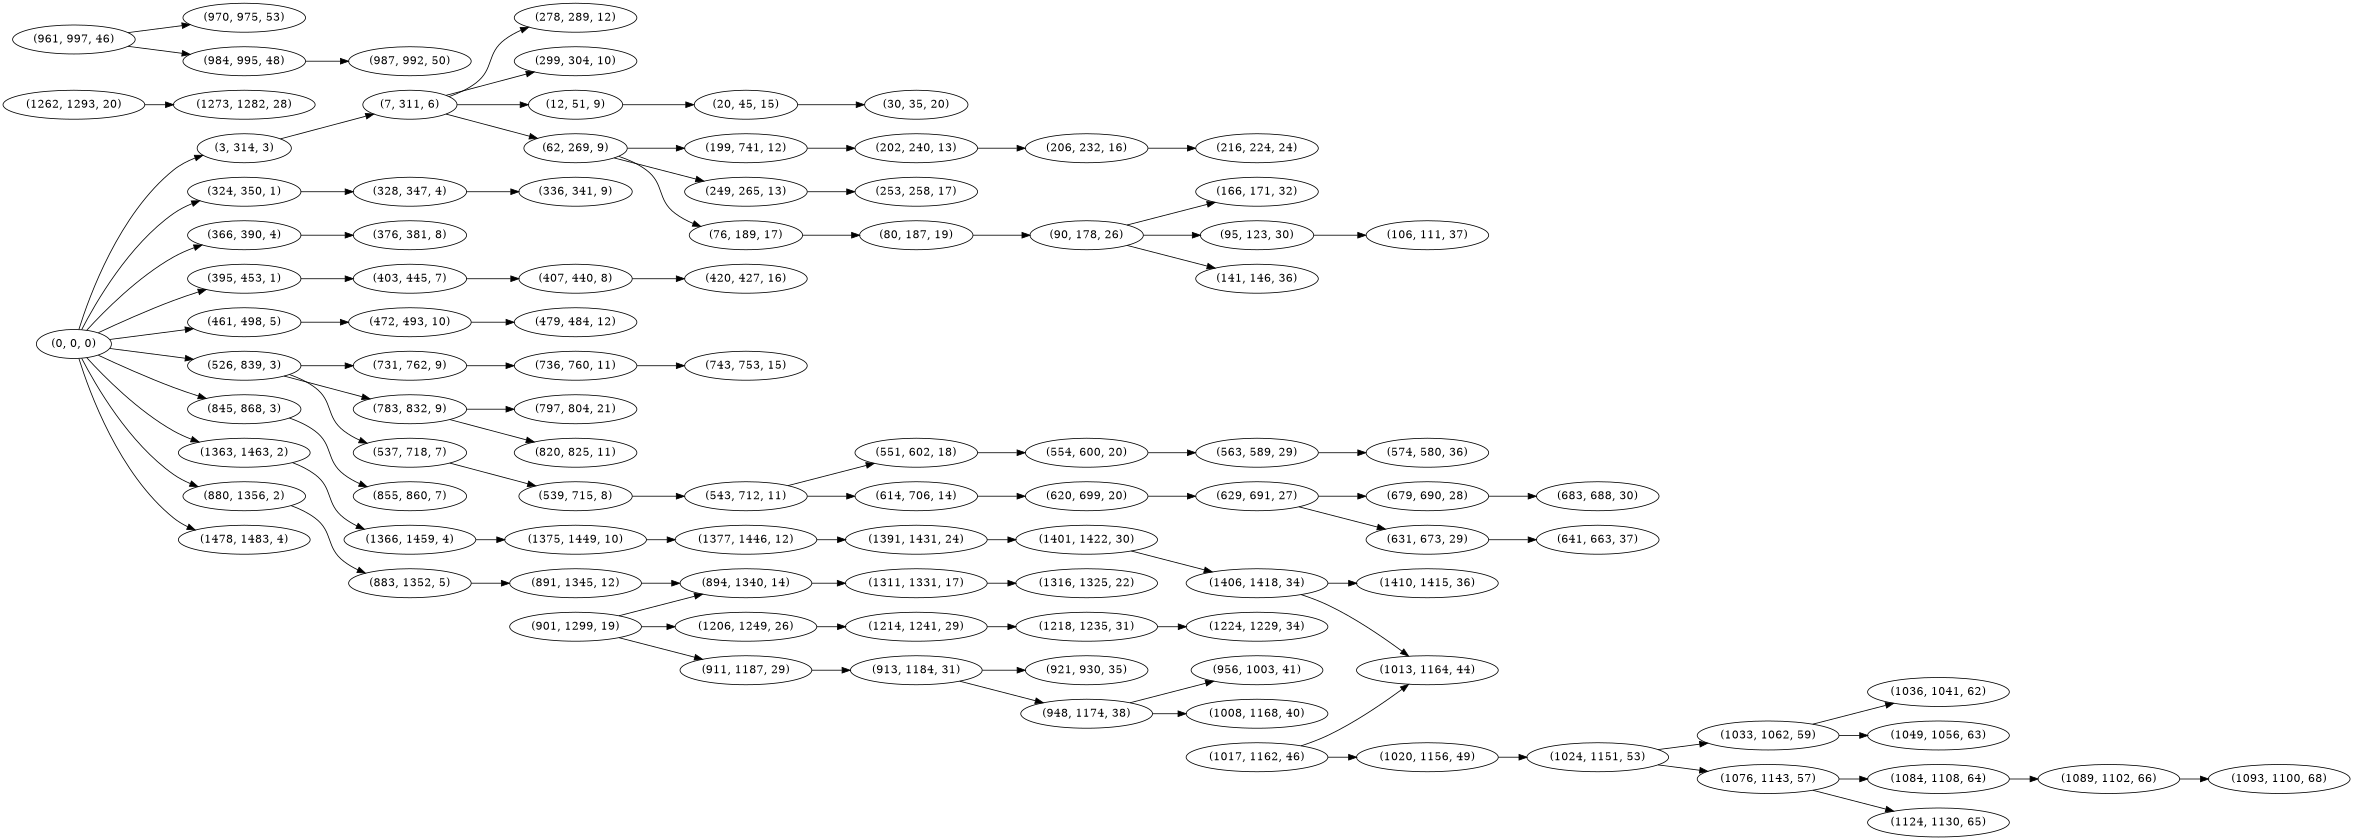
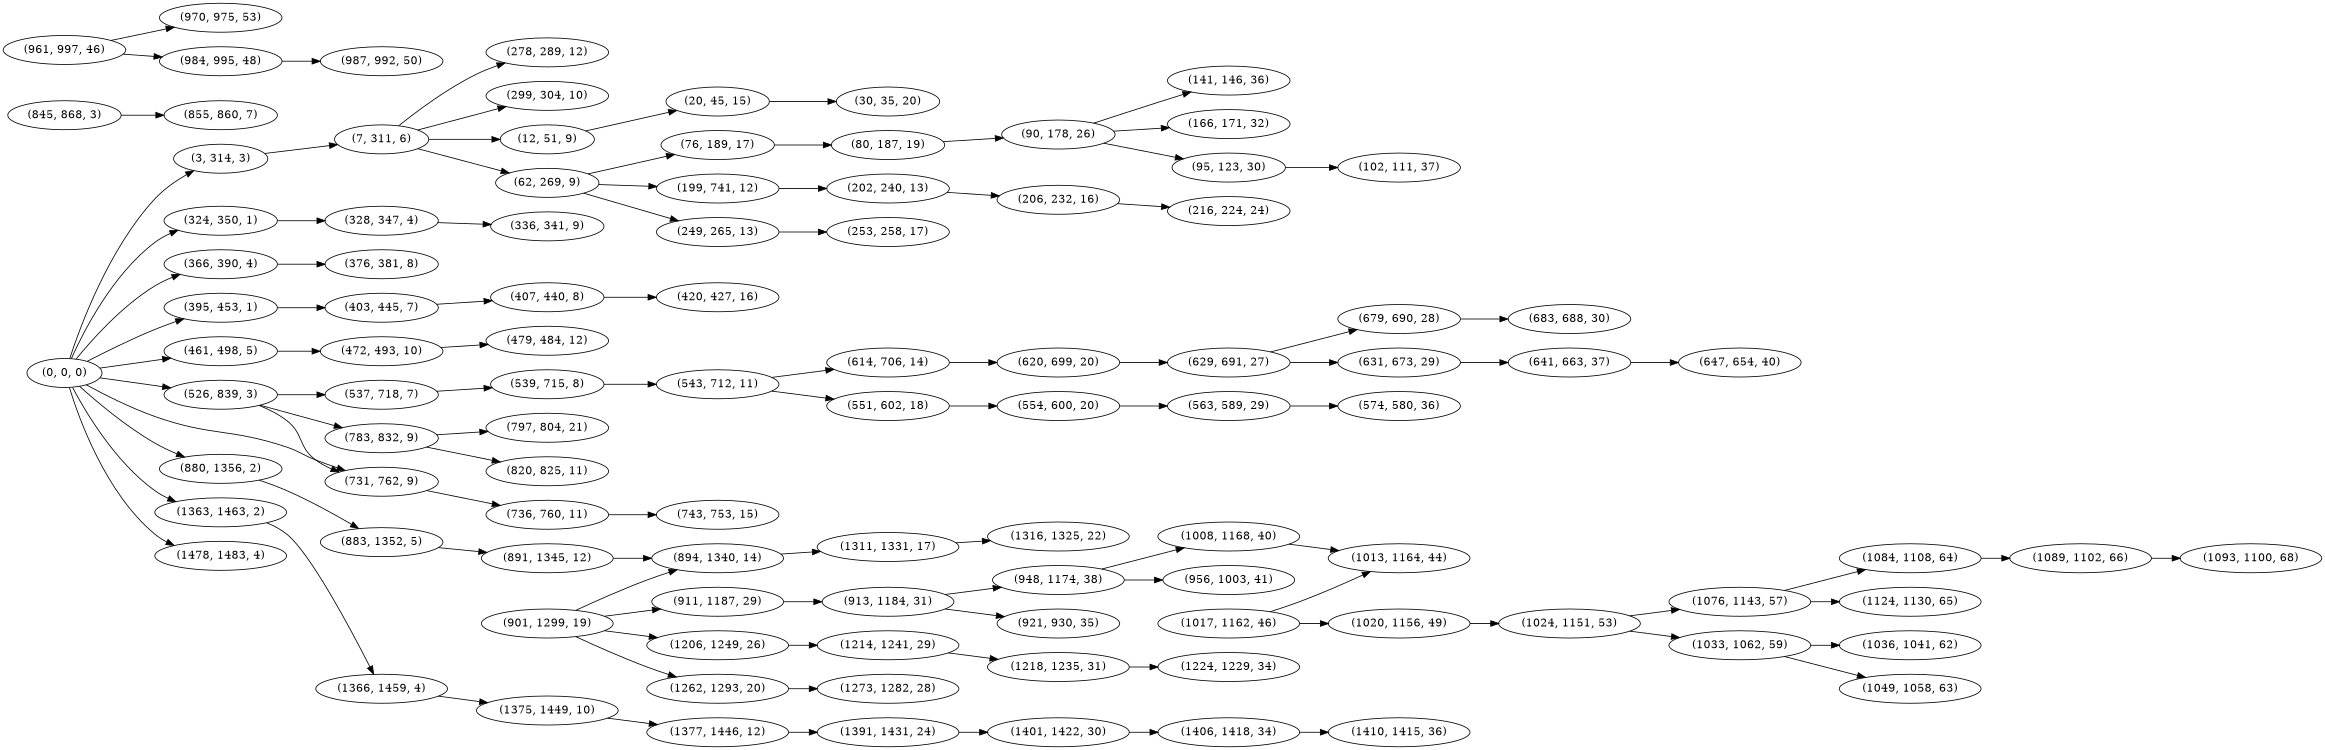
(1427, 235) -> (1399, 168)
none -> (1740, 362)
(148, 377) -> (210, 431)
(1354, 619) -> (1310, 547)
none -> (622, 657)
(1938, 735) -> (1910, 689)
